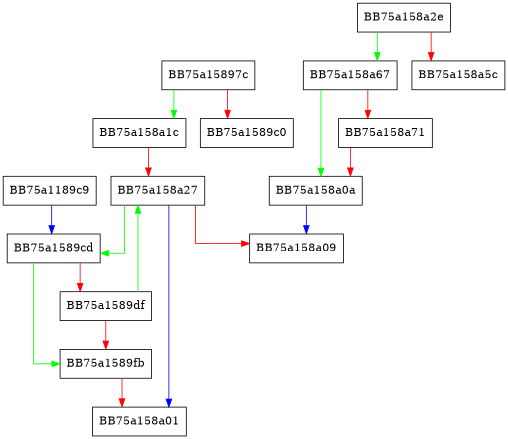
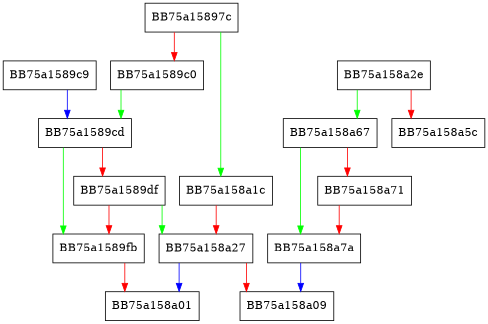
(50, 191) -> (50, 75)
(316, 191) -> (314, 248)
(124, 237) -> (121, 100)
